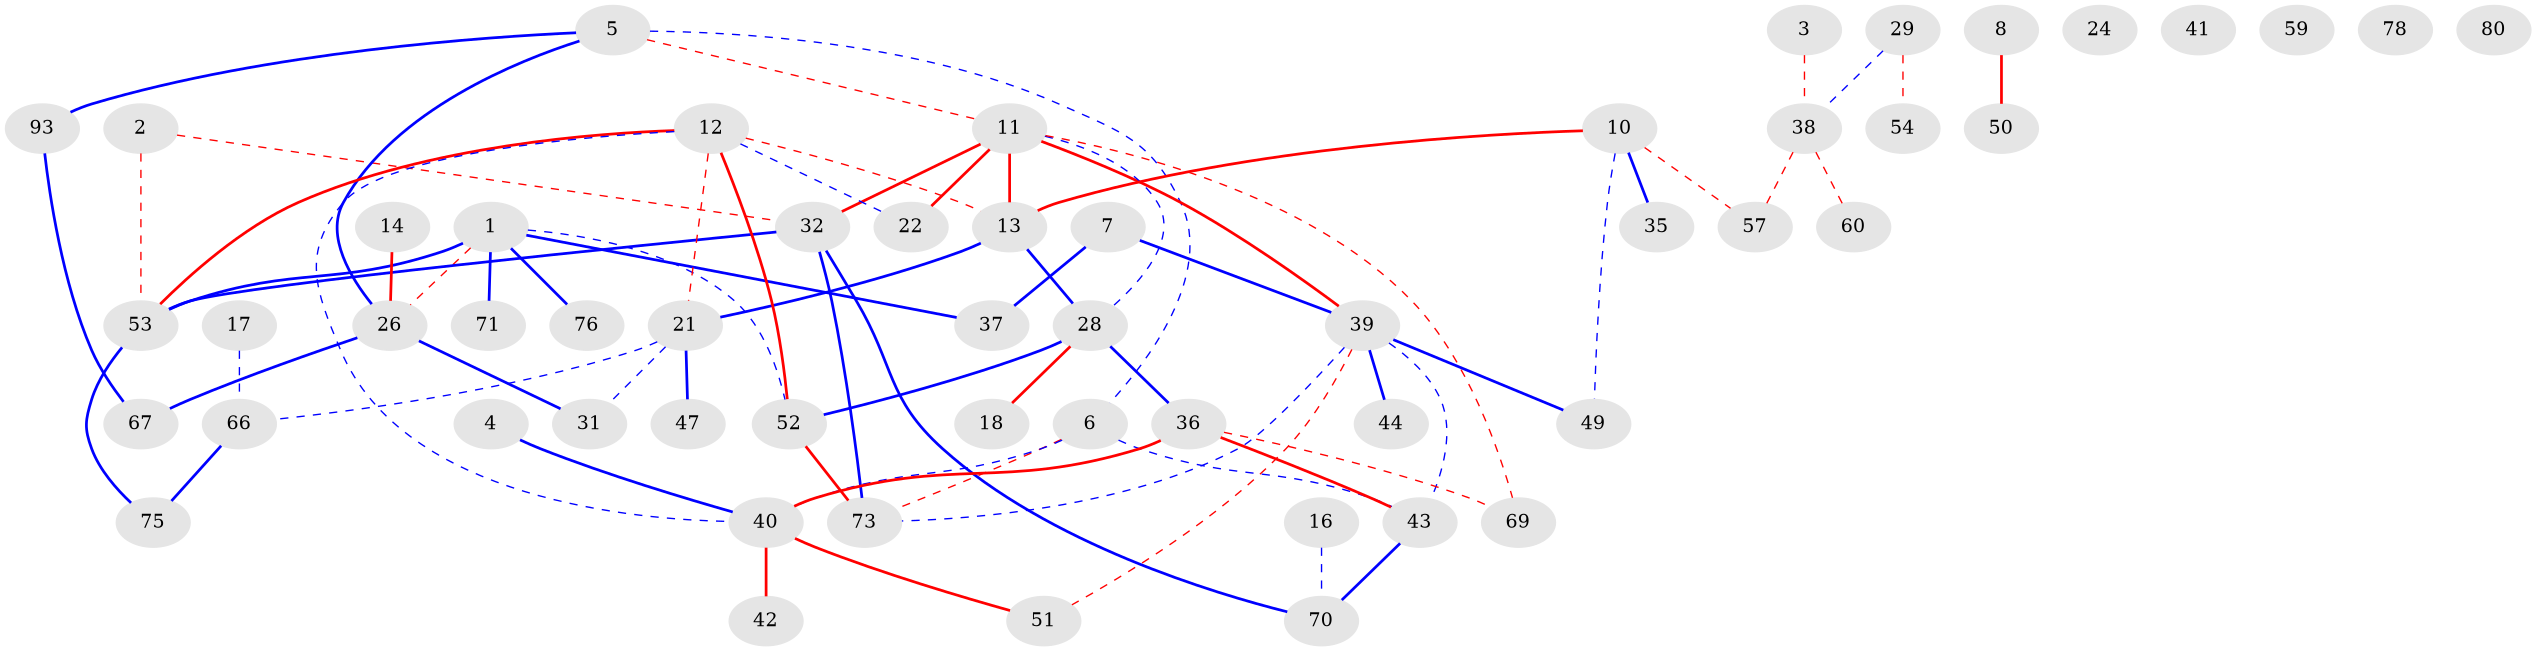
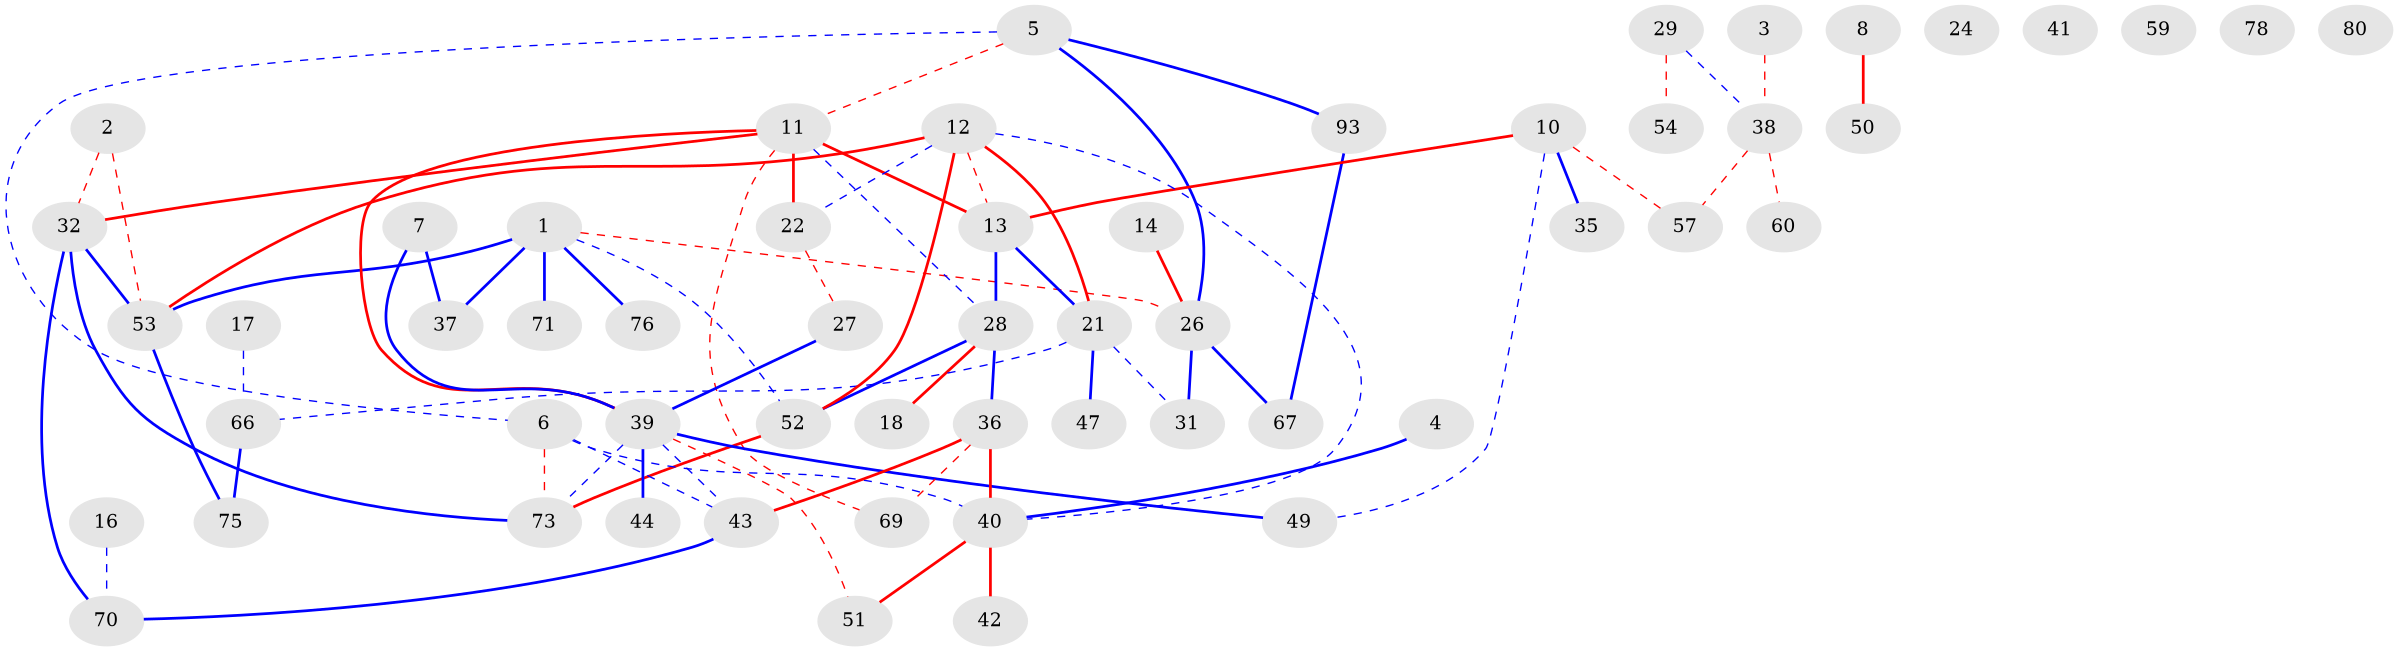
(698, 227) -> (1057, 221)
none -> (845, 326)
